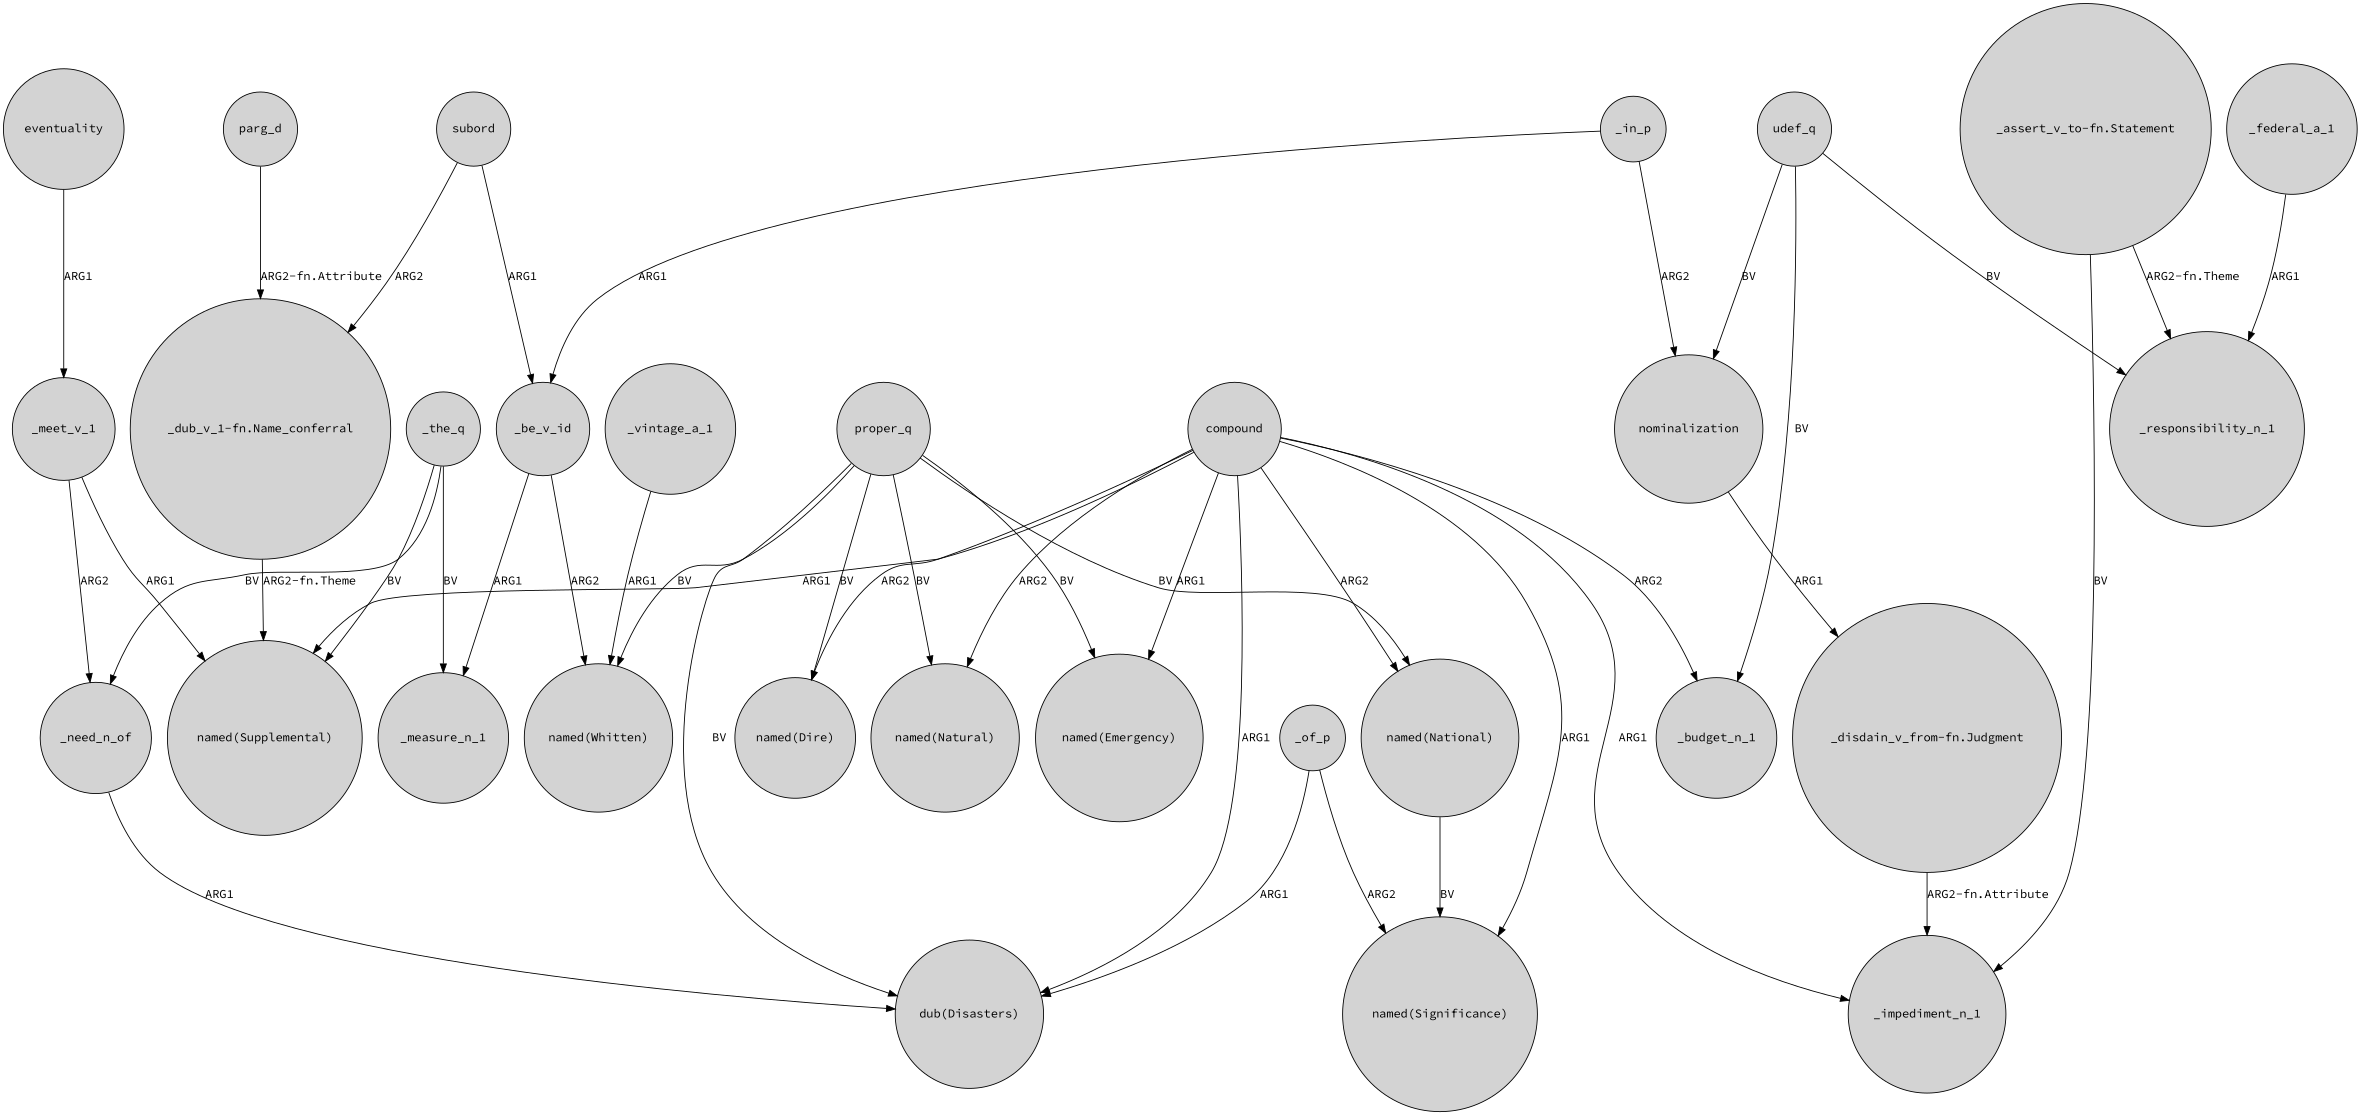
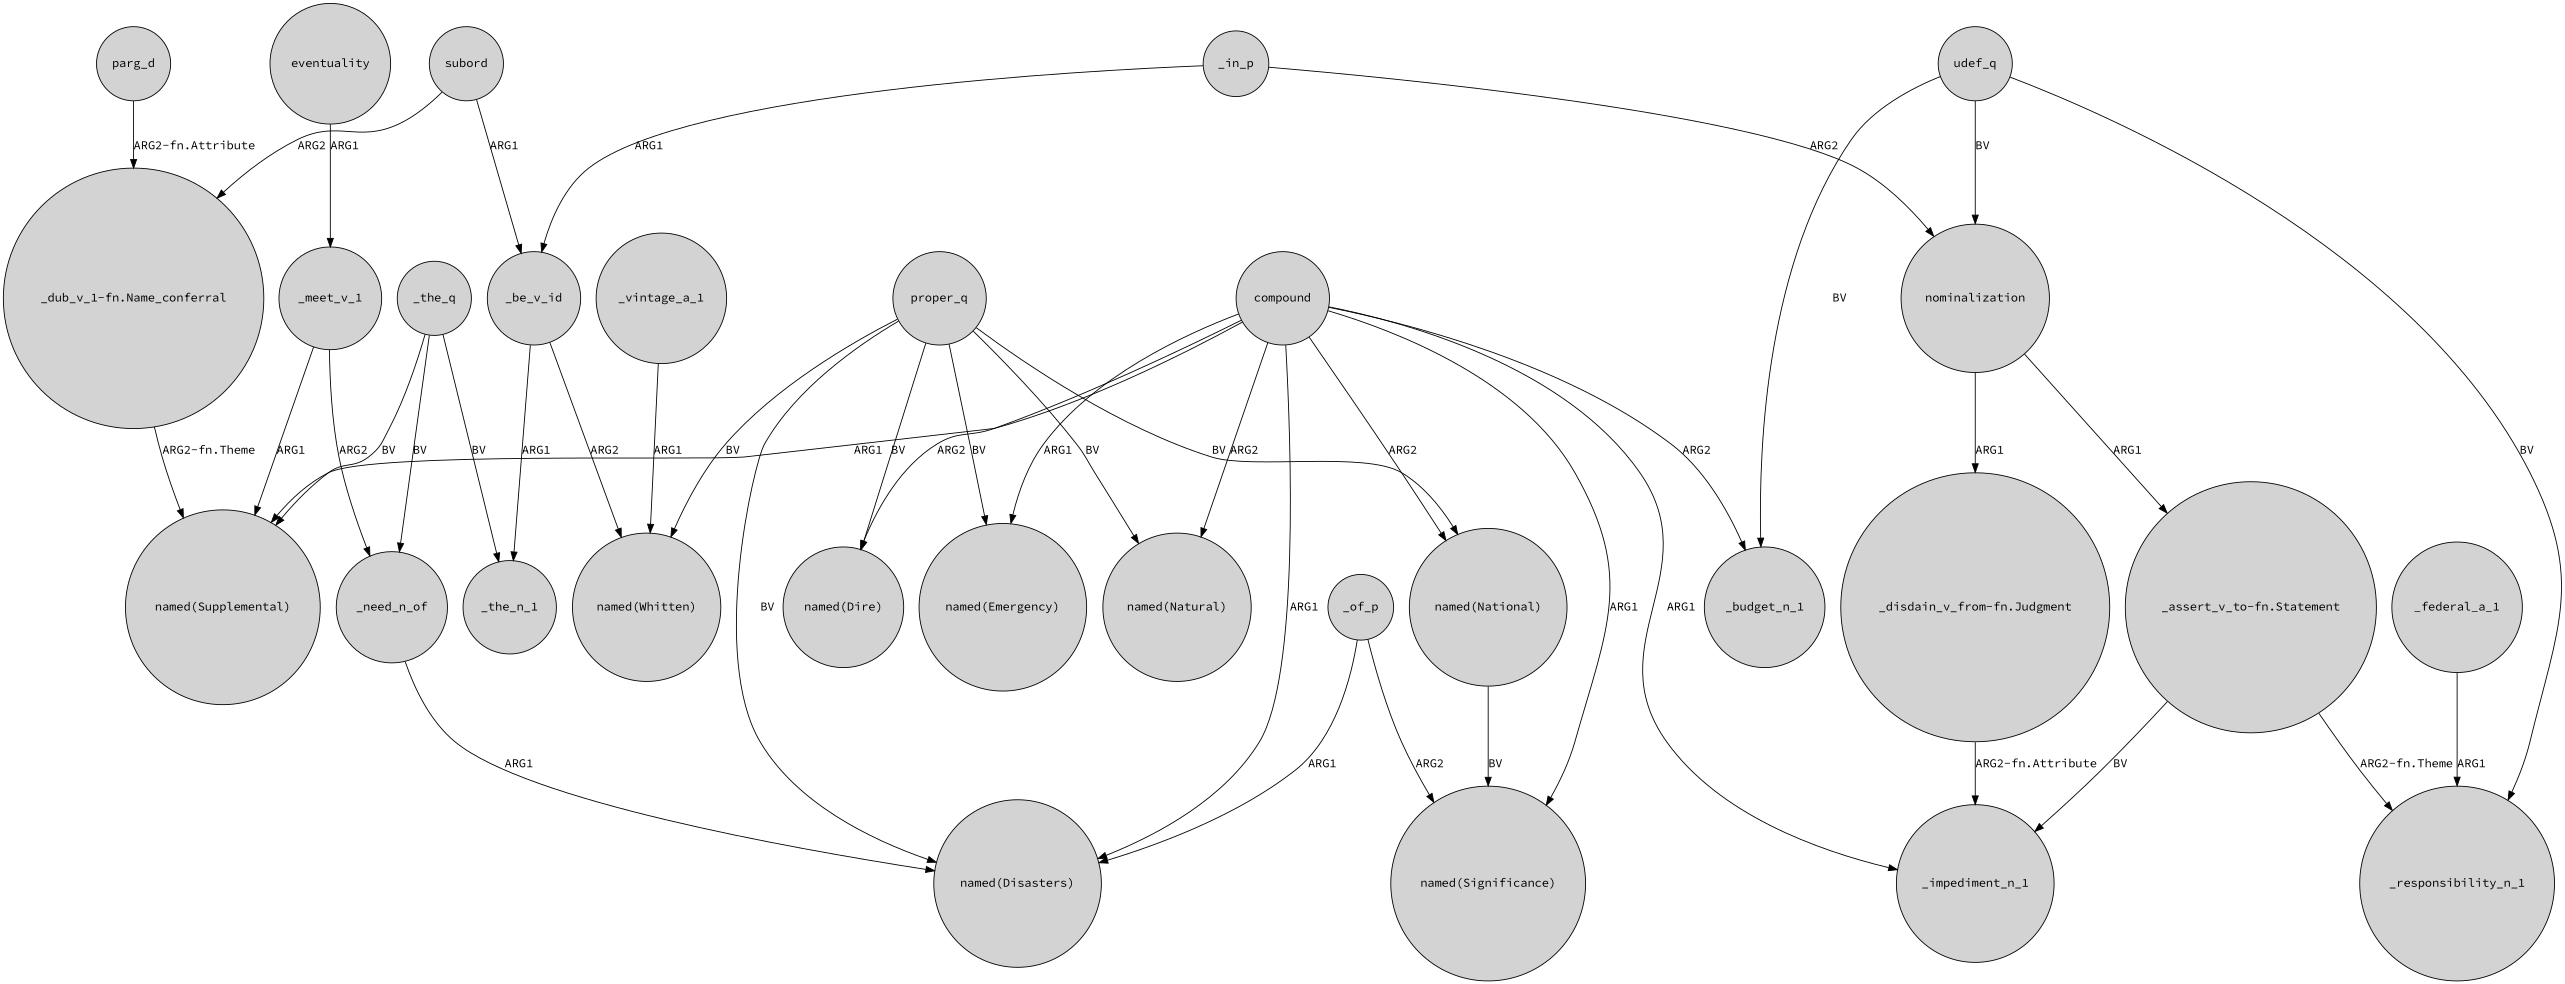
none -> (2093, 430)
(443, 738) -> (510, 607)
(969, 1014) -> (1018, 884)
